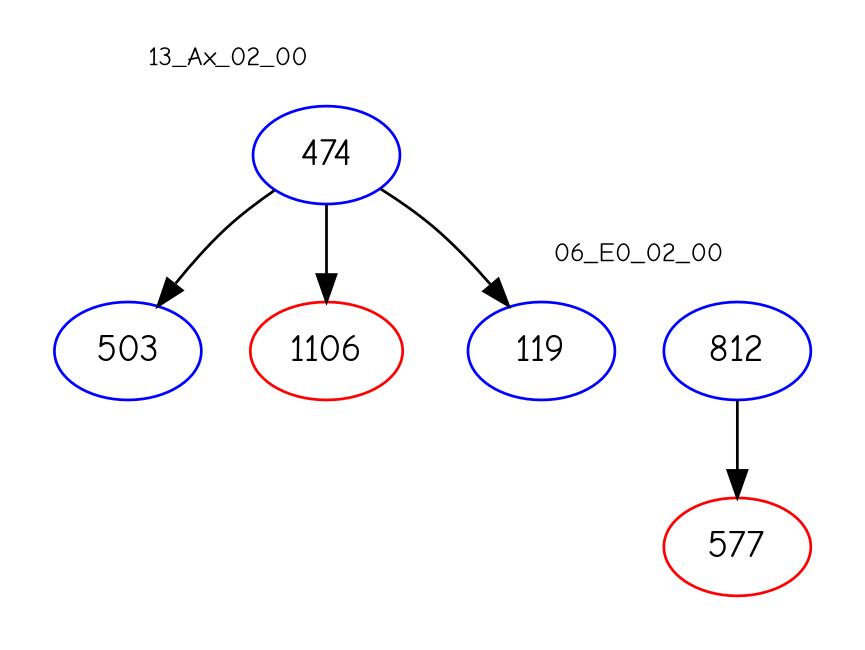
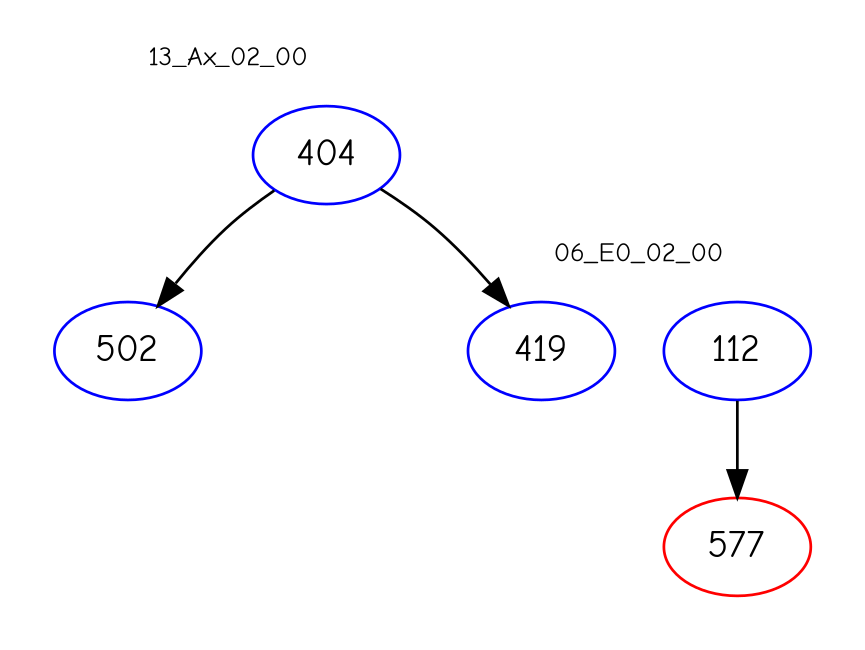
(326, 155) -> (326, 155)
(128, 351) -> (128, 351)
(326, 351) -> none
(541, 351) -> (541, 351)
(737, 351) -> (737, 351)
